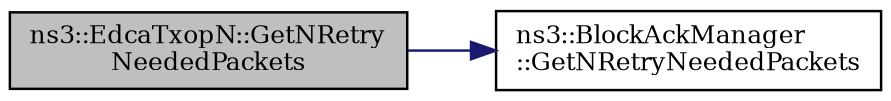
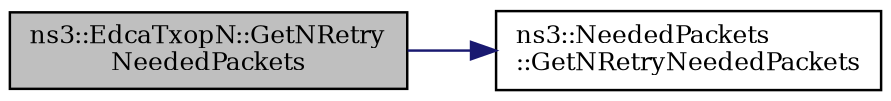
(689, 51) -> (689, 51)
